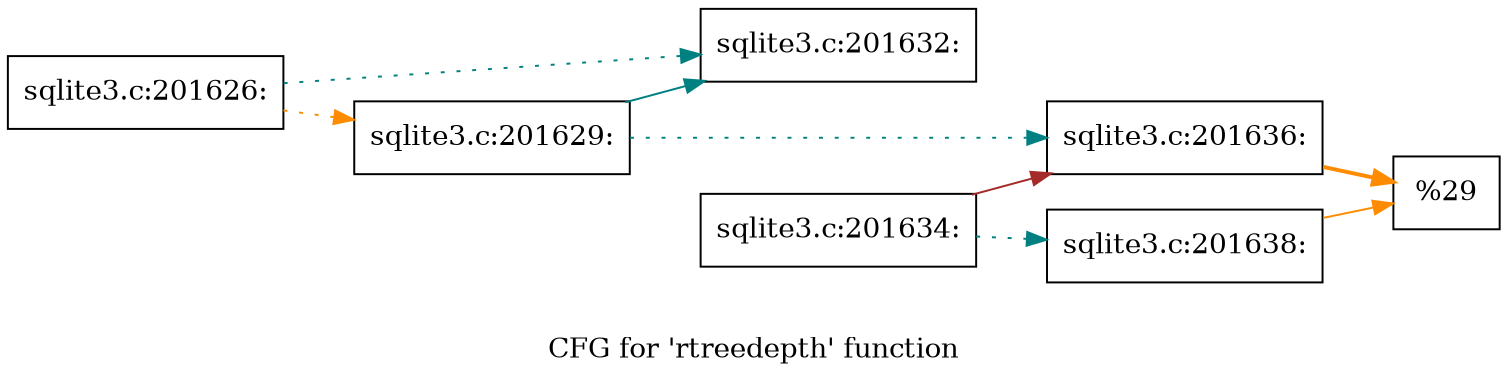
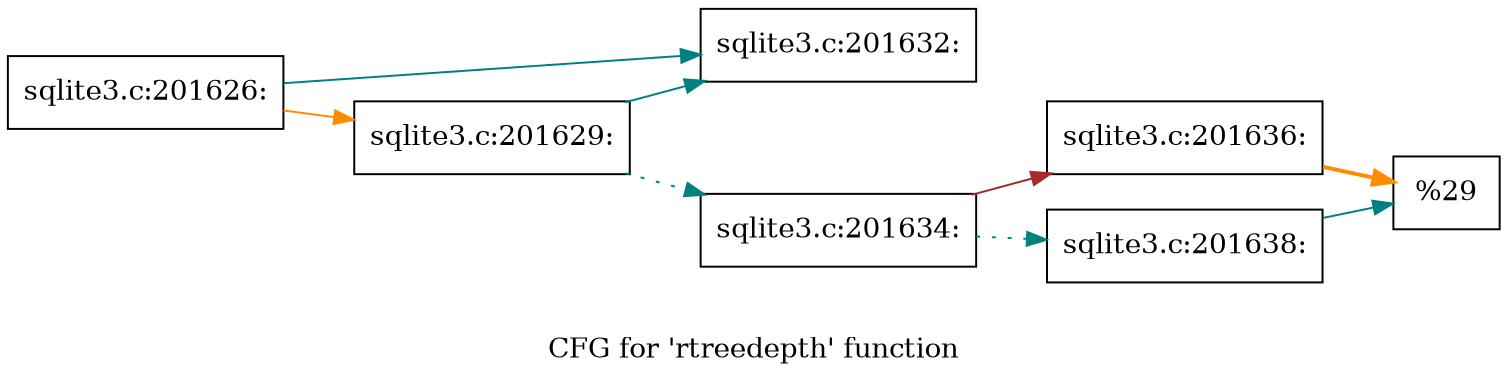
(482, 70) -> (482, 70)
(309, 114) -> (309, 114)
(828, 138) -> (656, 181)
(1348, 213) -> (1348, 213)
